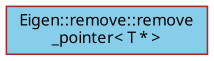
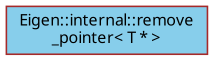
(107, 30) -> (107, 30)
